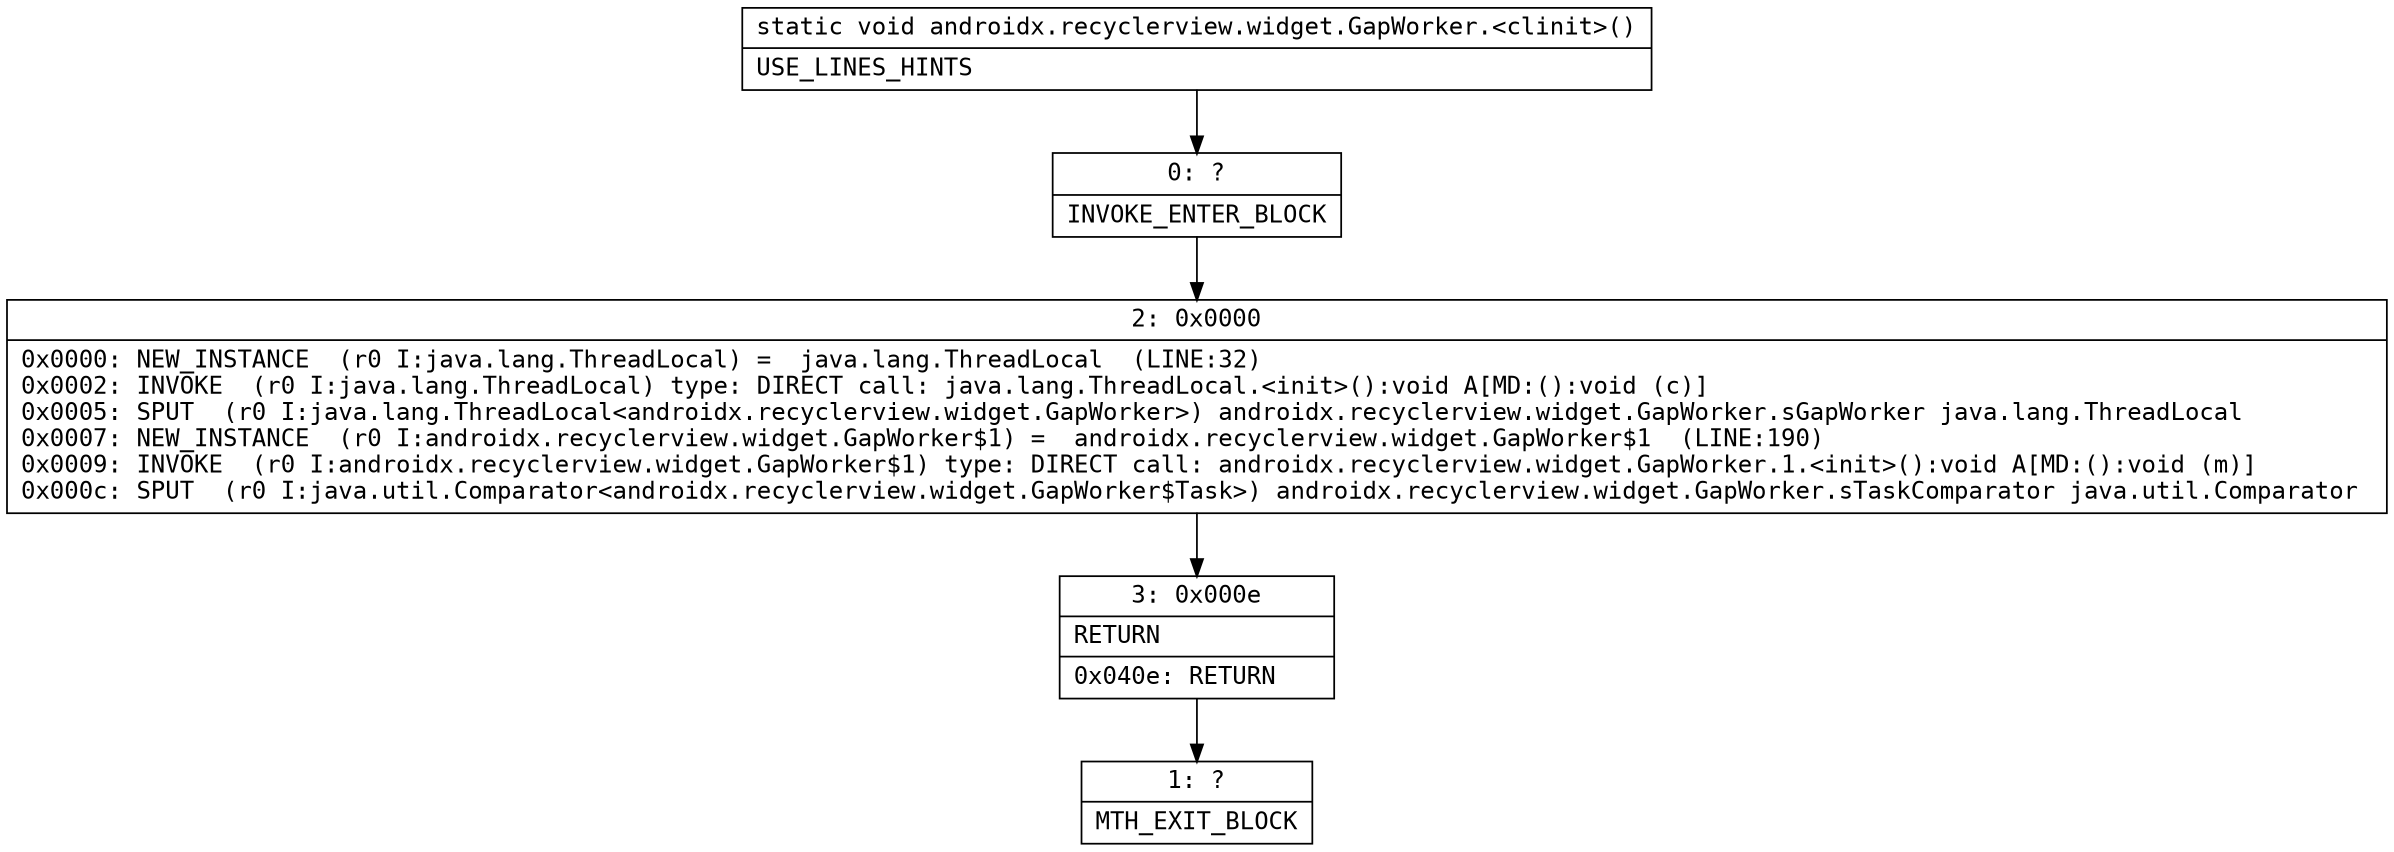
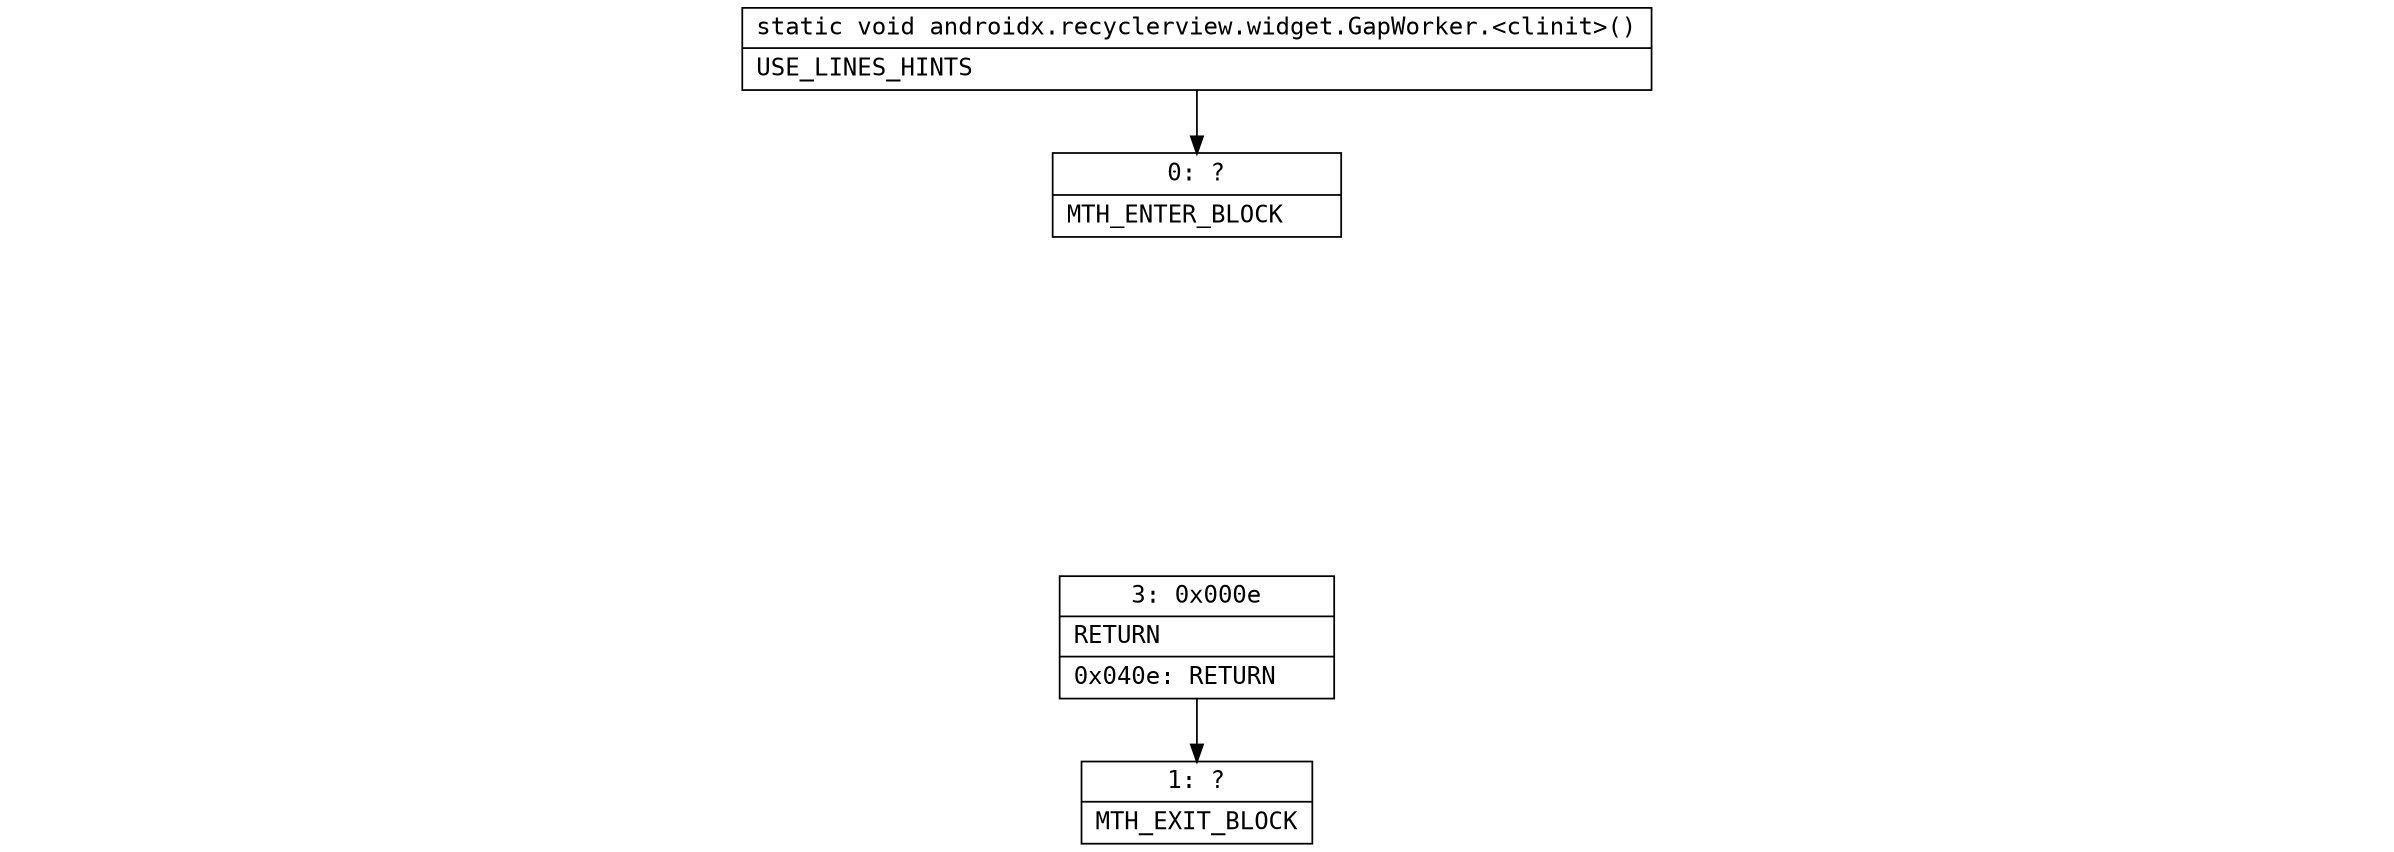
(1197, 215) -> (1175, 215)
(1197, 407) -> none
